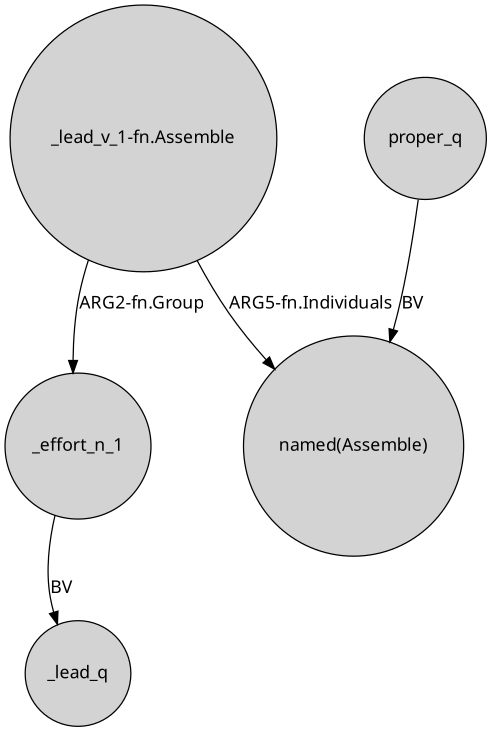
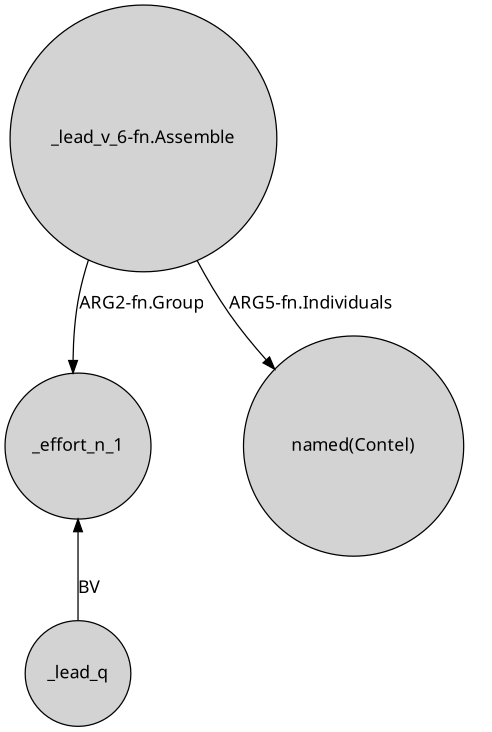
(143, 138) -> (143, 138)
(425, 138) -> none
(354, 446) -> (354, 446)
(48, 564) -> (78, 576)
